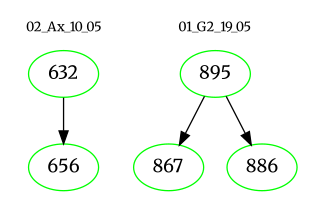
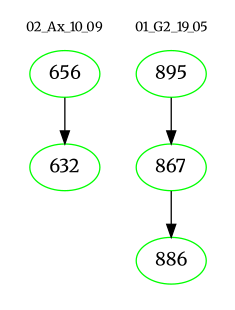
(64, 28) -> (65, 28)
(64, 114) -> (65, 114)
(236, 115) -> (171, 208)
